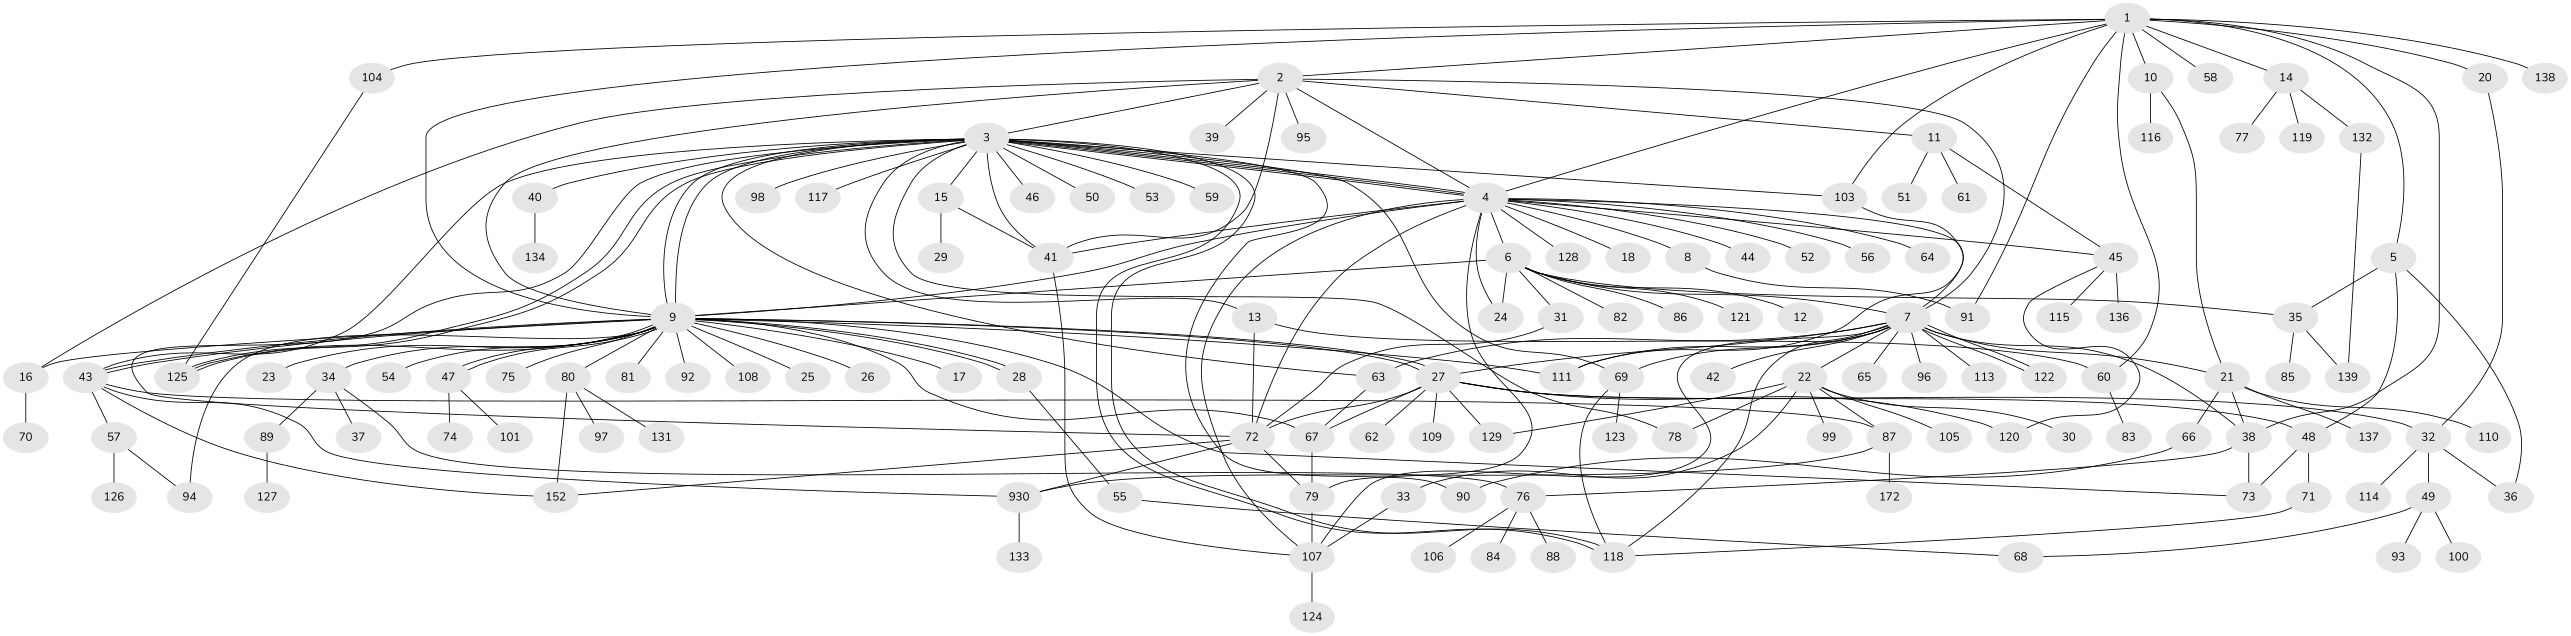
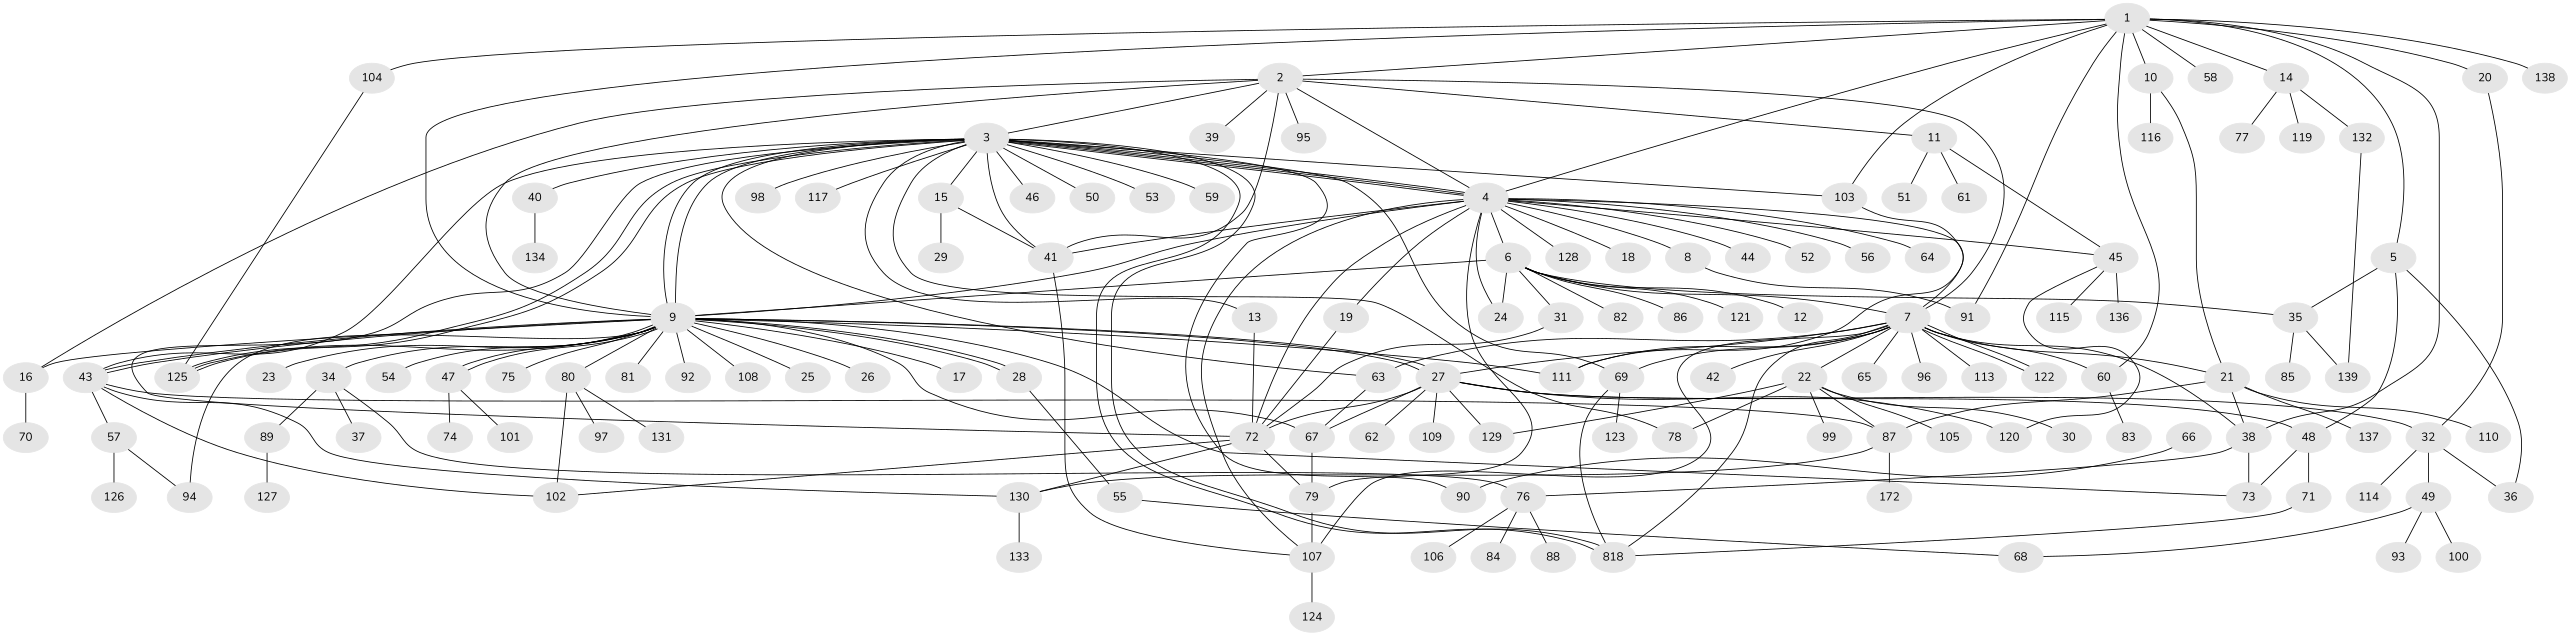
none -> (1346, 318)
(1682, 341) -> (2006, 348)
(2203, 416) -> (2002, 405)
(556, 498) -> (556, 498)
(1019, 498) -> (1019, 498)
(1403, 498) -> none
(1613, 557) -> (1613, 557)
